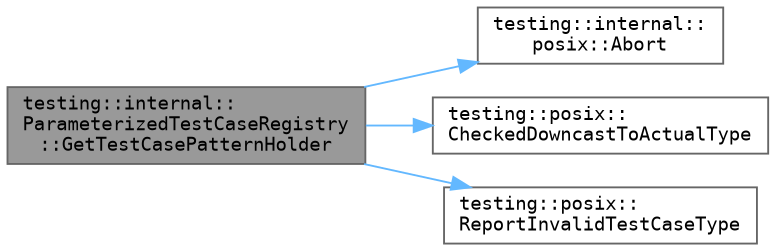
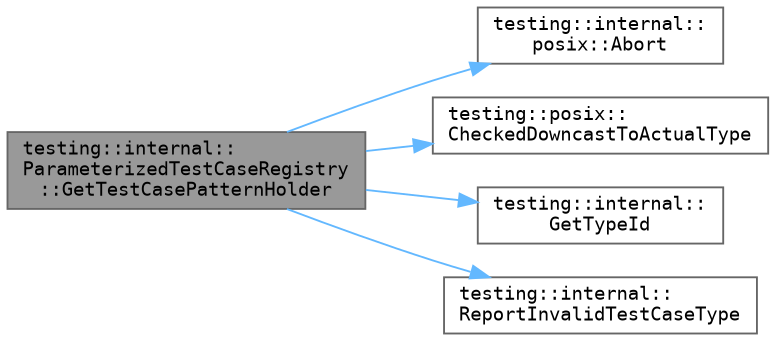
none -> (600, 215)
(600, 215) -> (600, 305)
